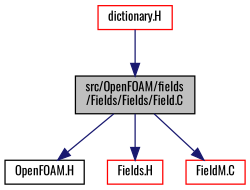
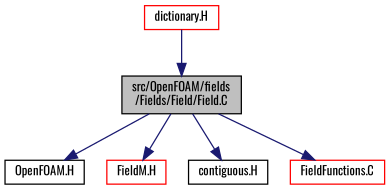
(135, 95) -> (182, 95)
(135, 172) -> (136, 172)
(216, 172) -> (337, 172)
none -> (228, 172)
